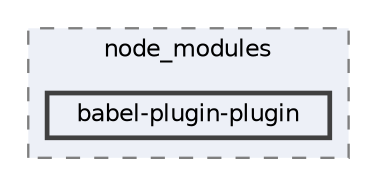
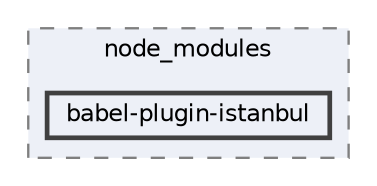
(188, 115) -> (188, 115)
